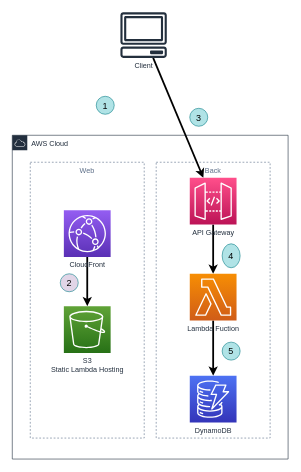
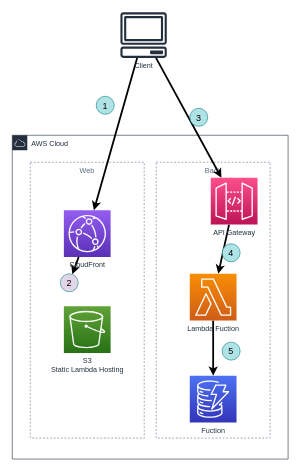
none -> (116, 131)
(213, 201) -> (234, 201)
(231, 256) -> (231, 253)
(87, 278) -> (77, 263)
(214, 431) -> (214, 431)
